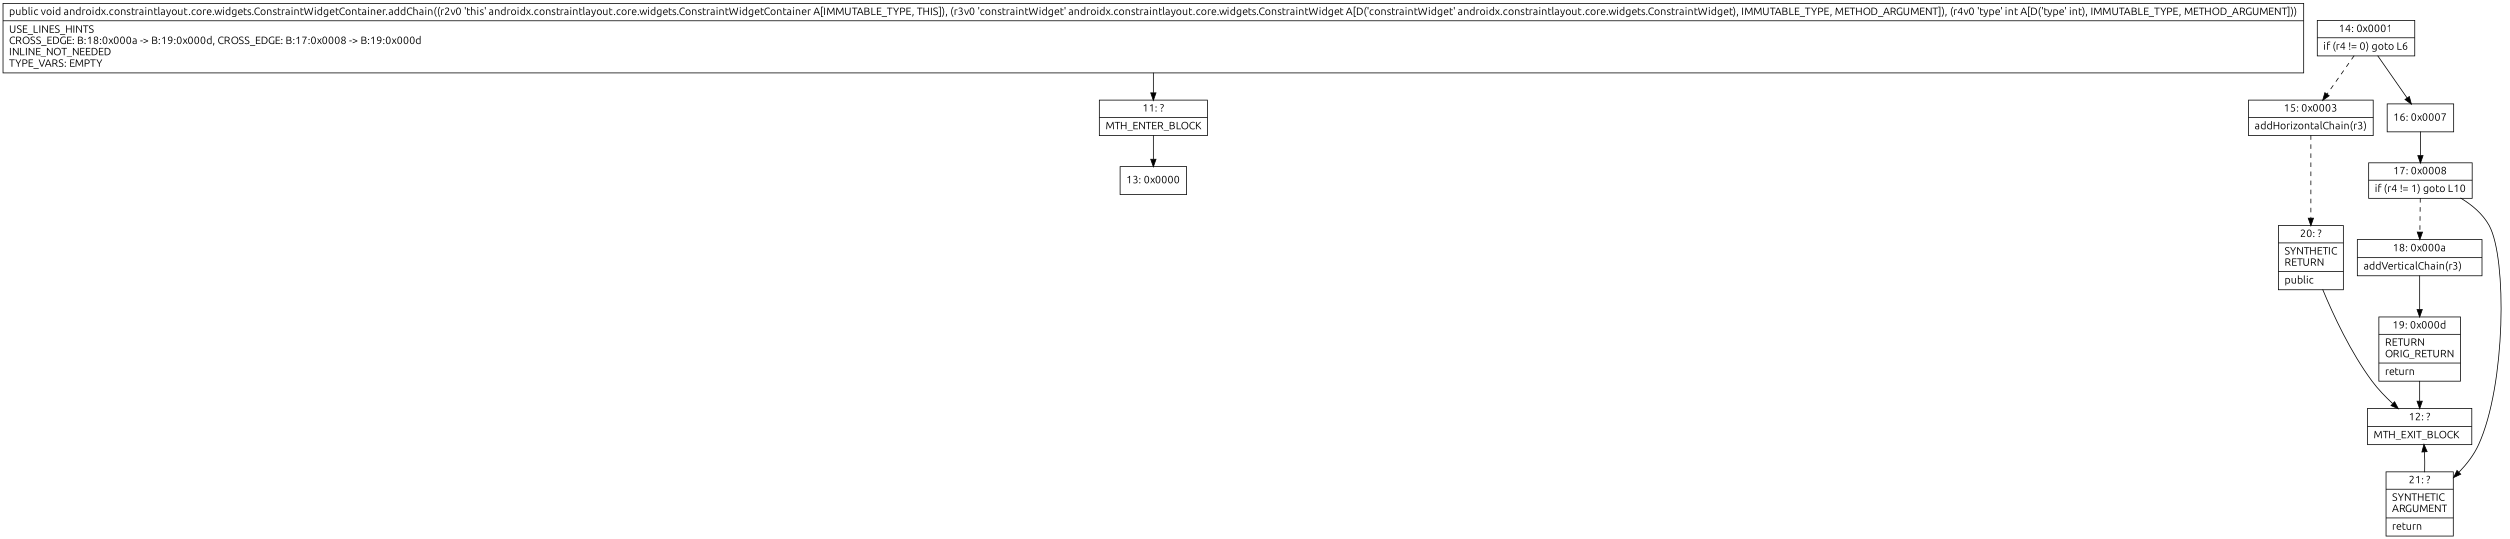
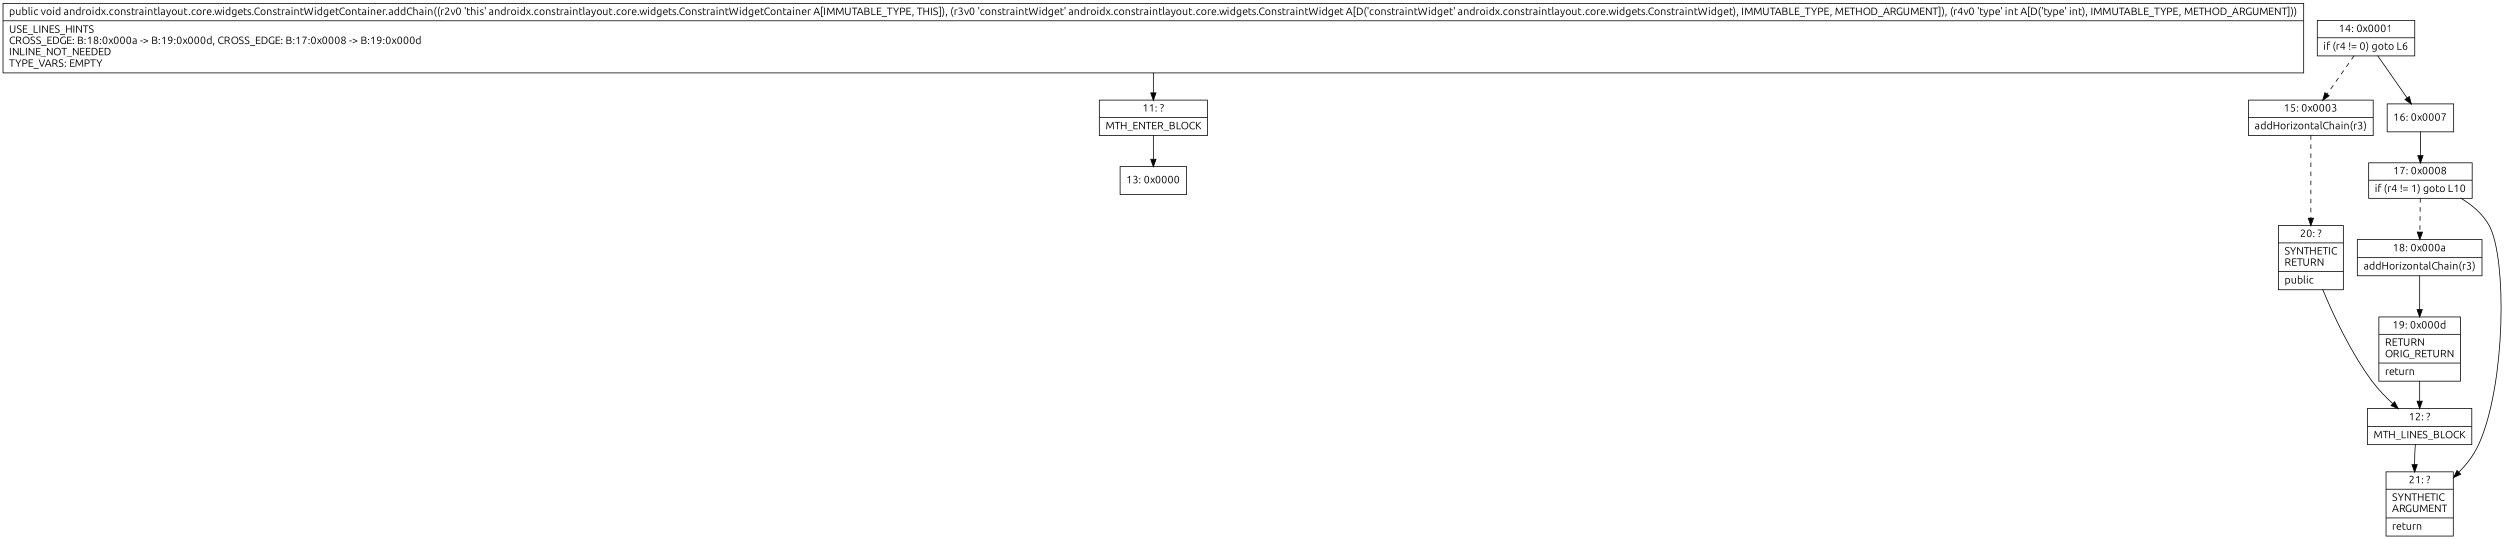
(2413, 266) -> (2420, 266)
(2417, 435) -> (2420, 435)
(2425, 462) -> (2415, 454)
